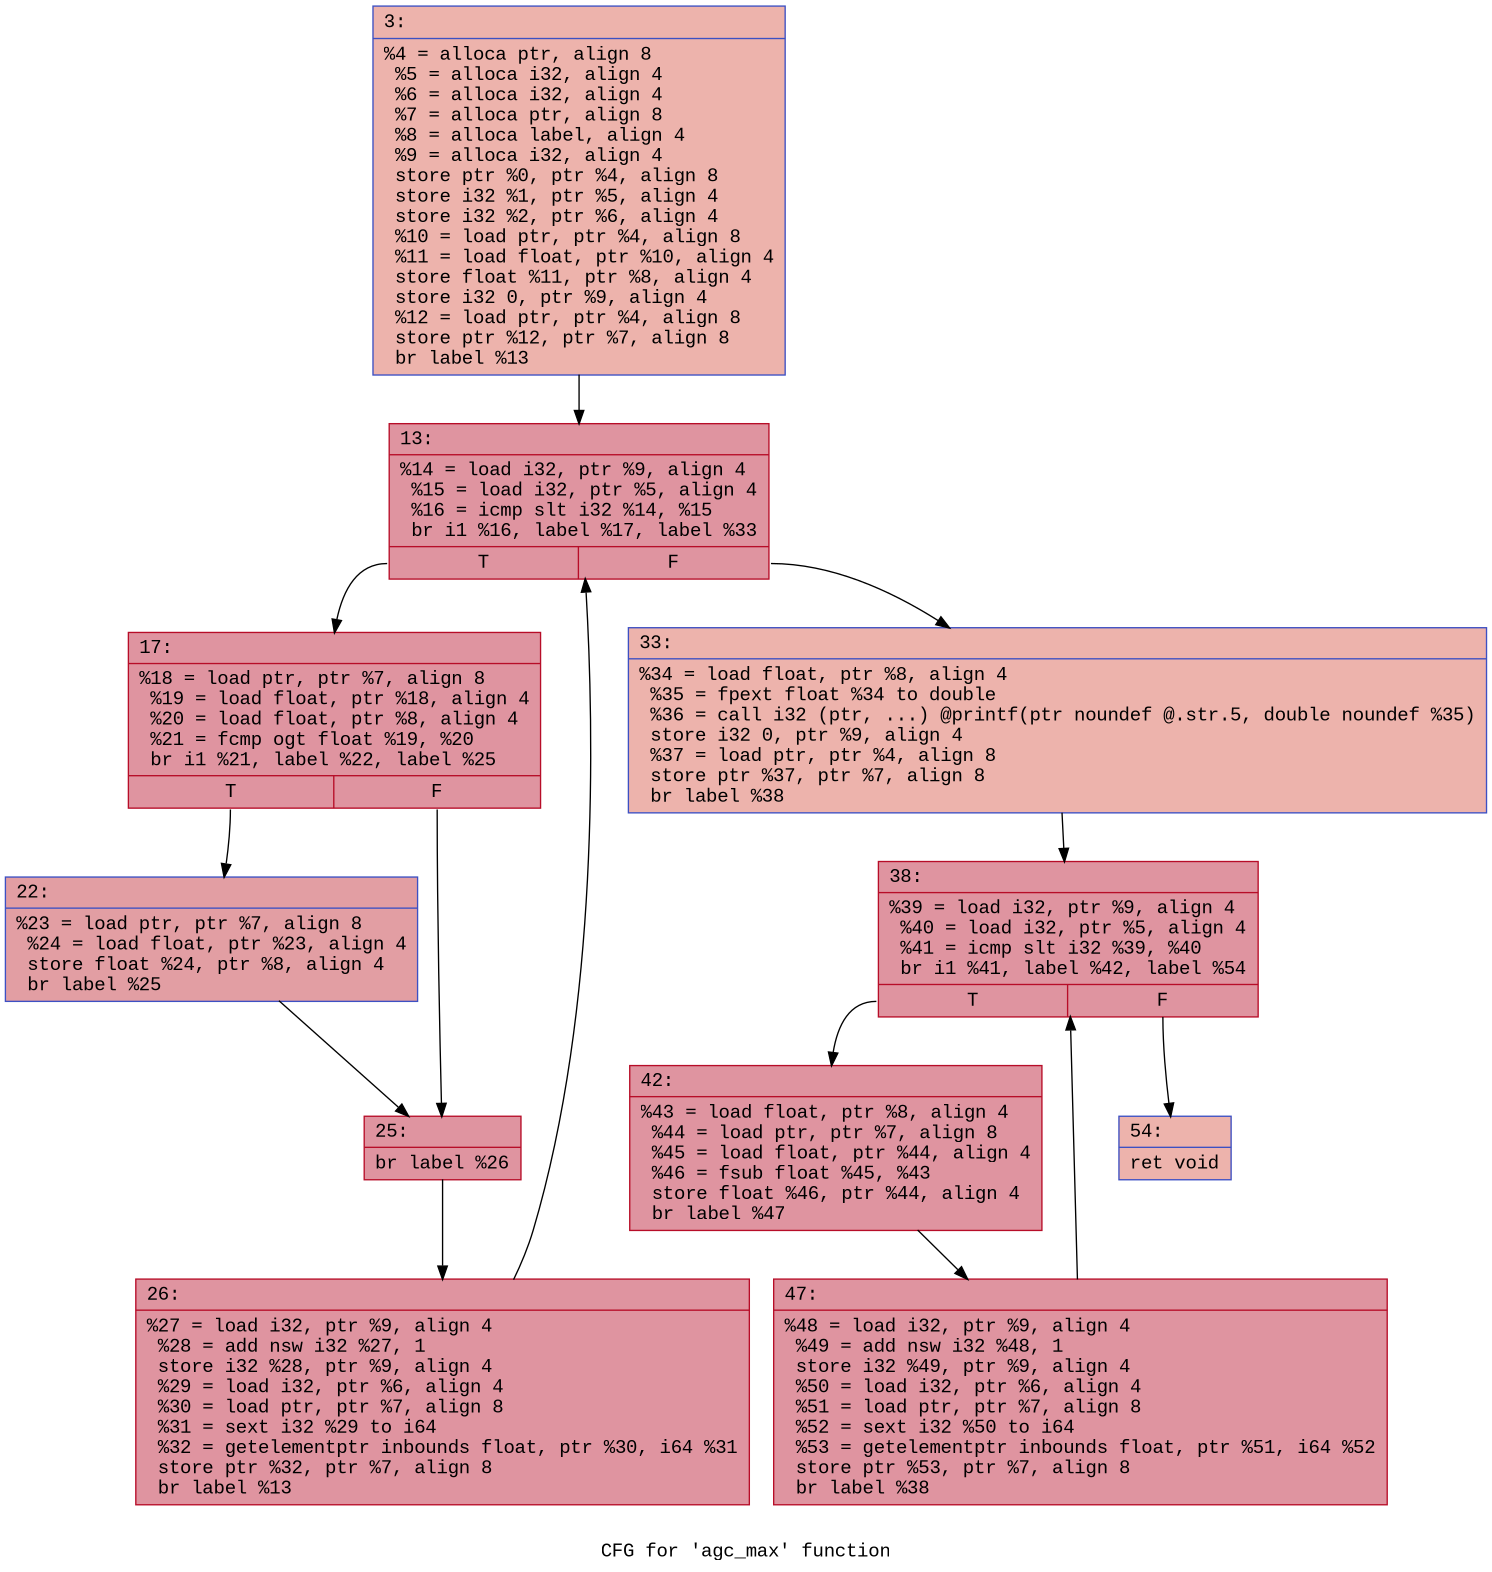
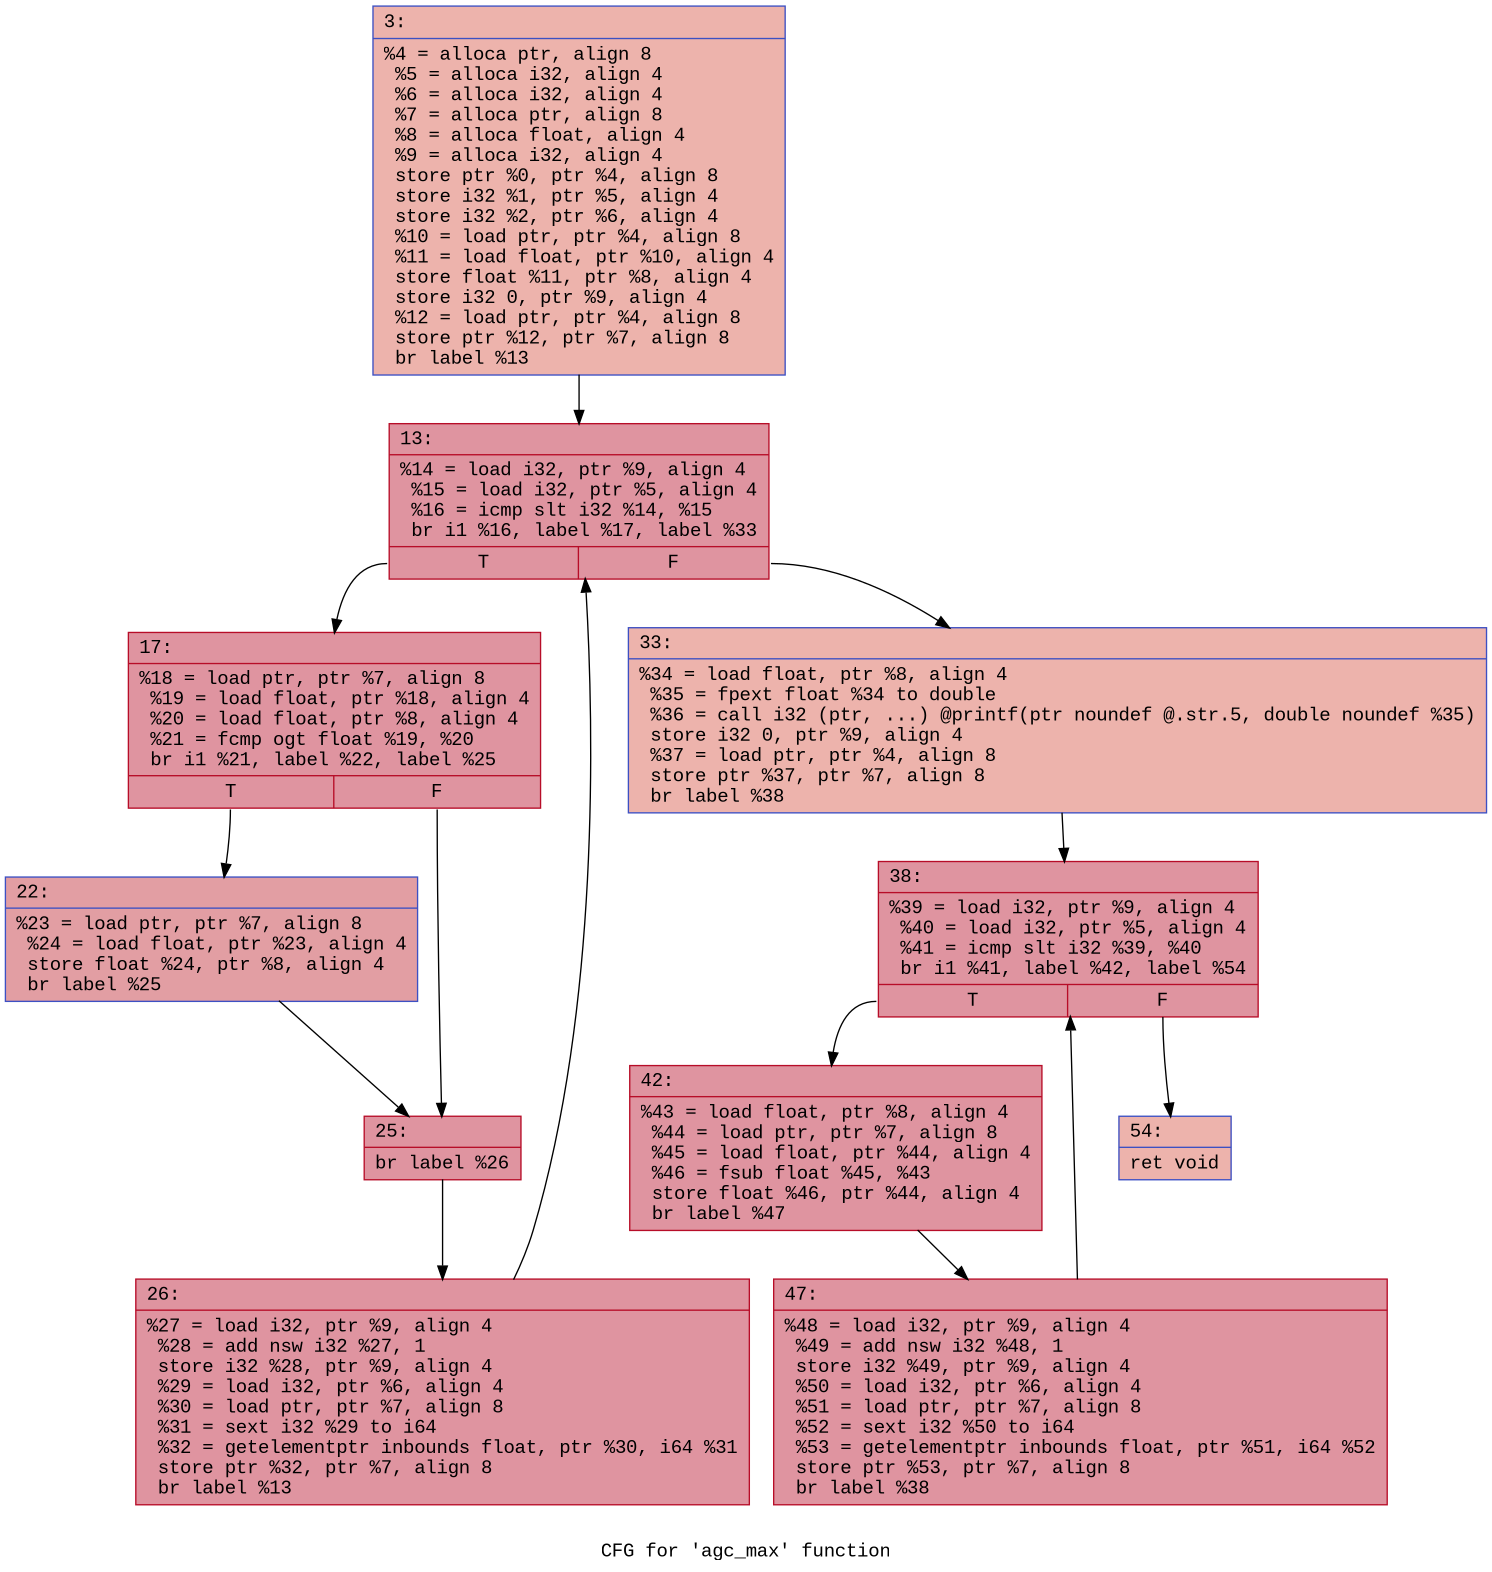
(534, 135) -> (534, 135)
